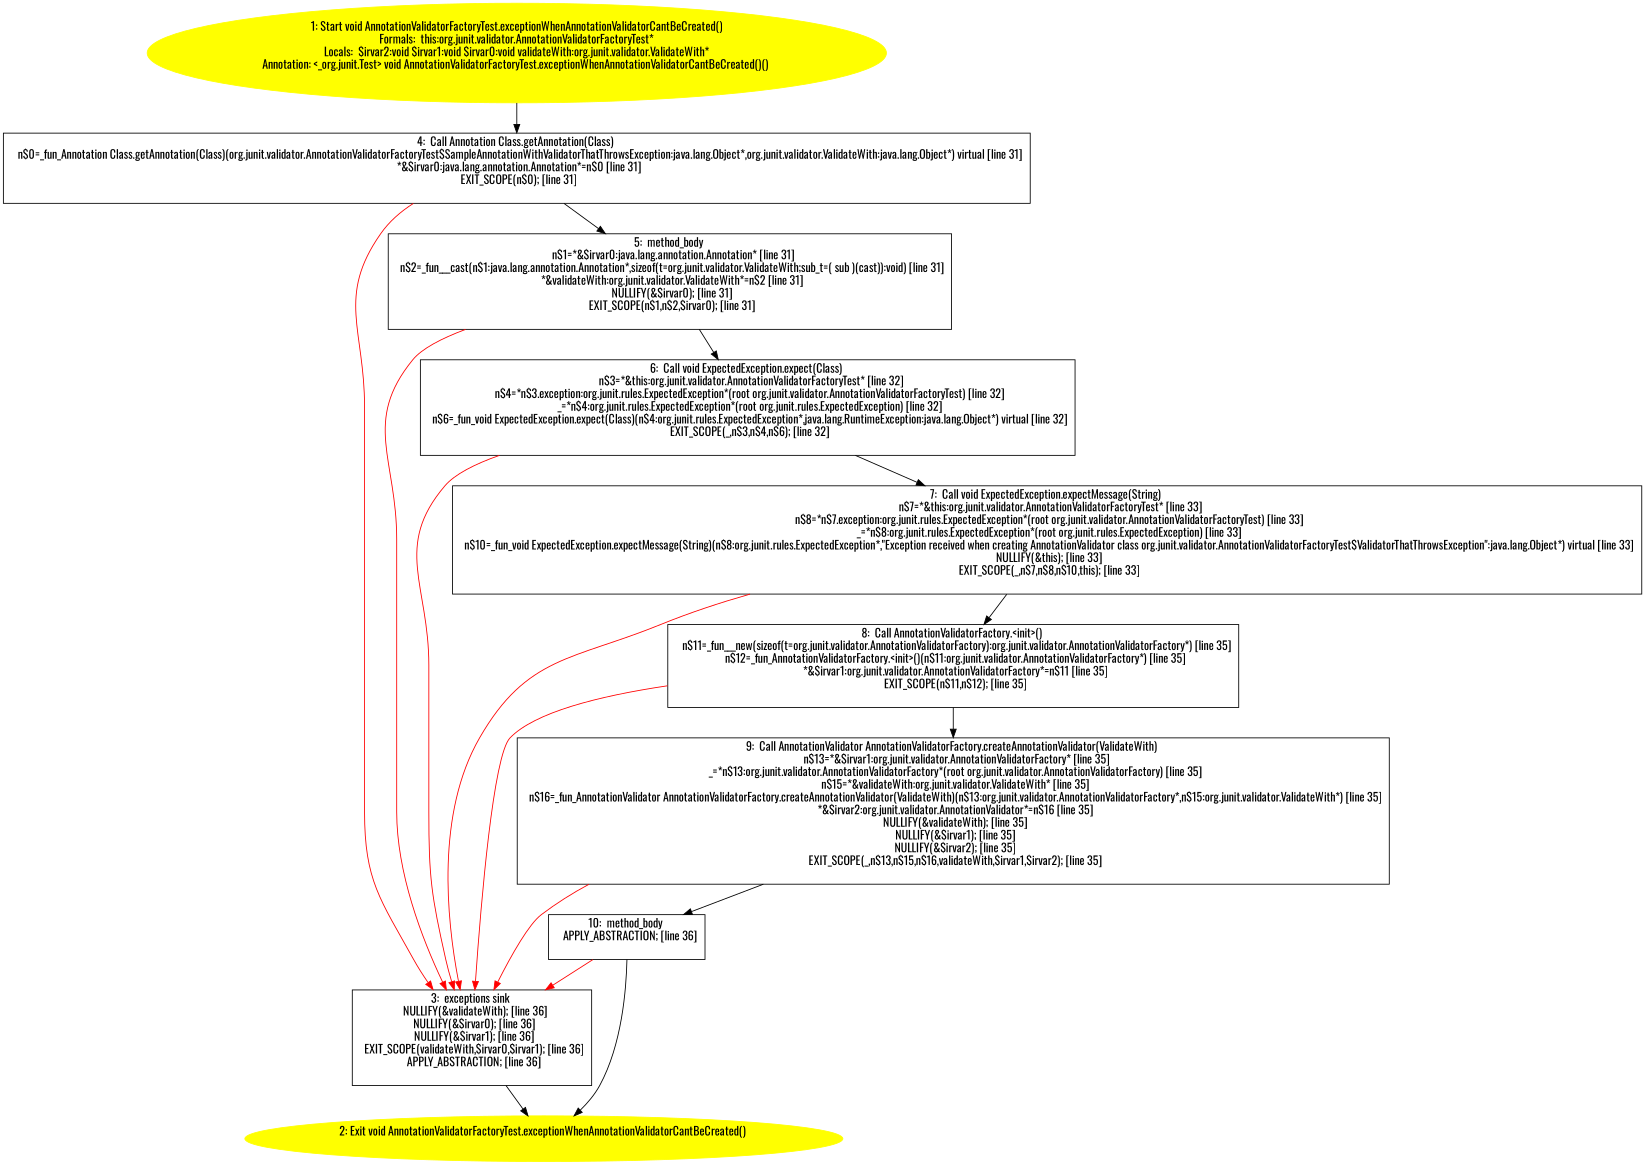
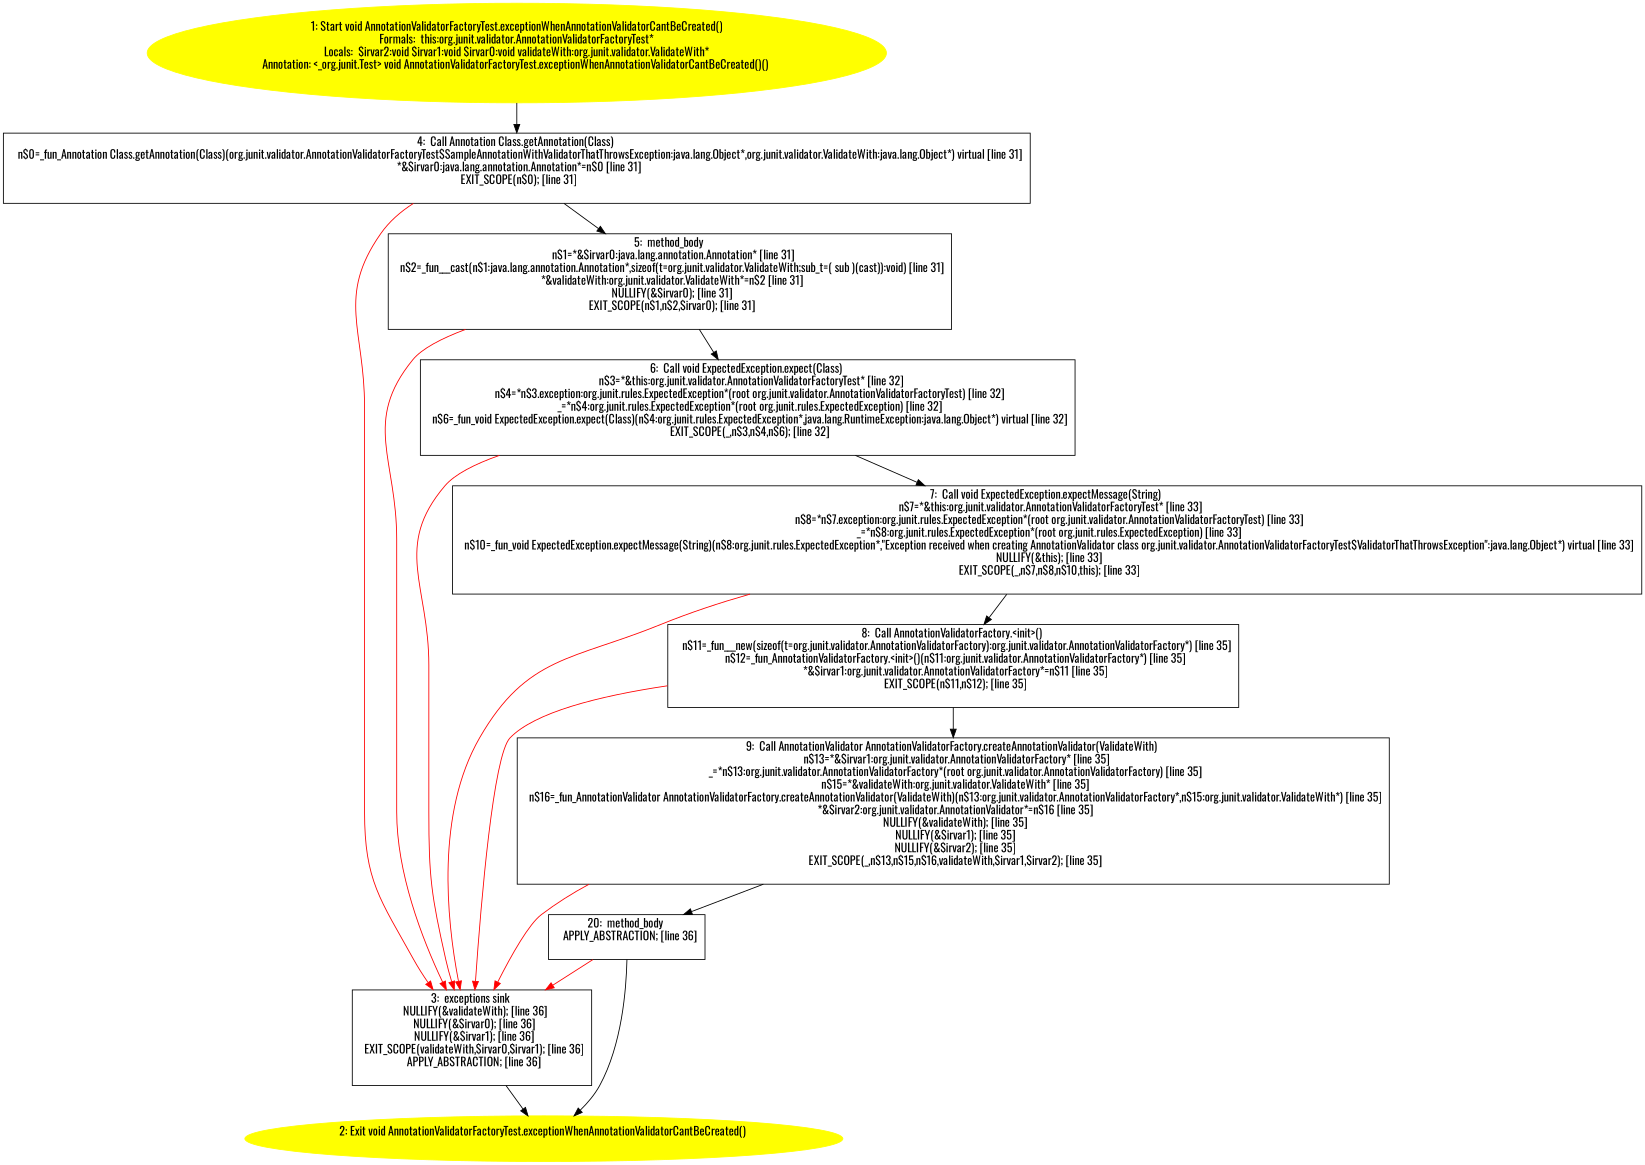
(627, 937) -> (627, 937)
